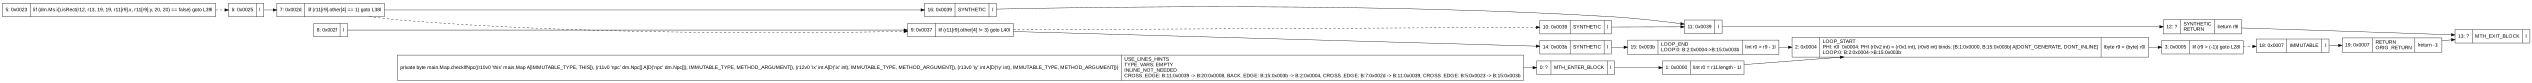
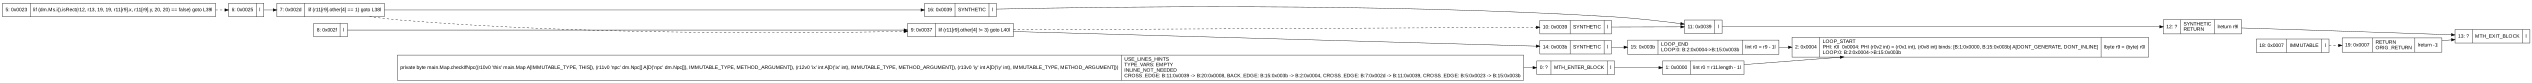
(2334, 45) -> (2334, 45)
(2202, 47) -> none
